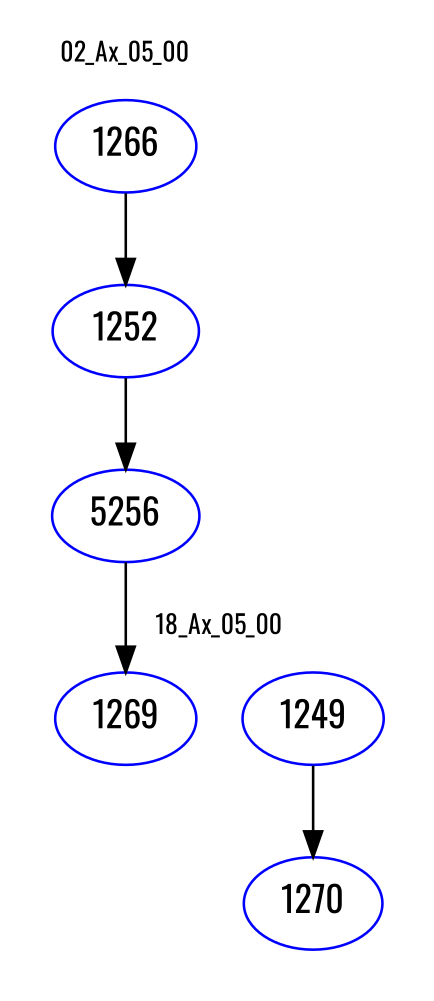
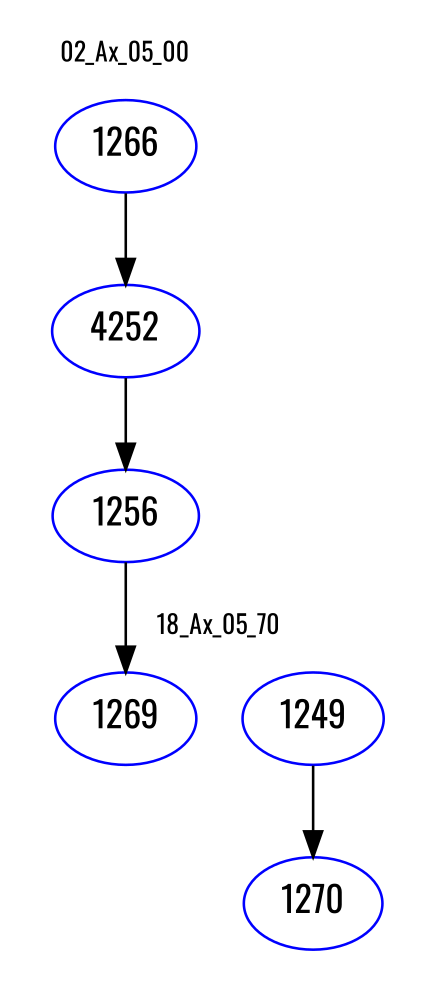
(126, 331) -> (126, 331)
(126, 516) -> (126, 516)
(219, 628) -> (219, 628)
